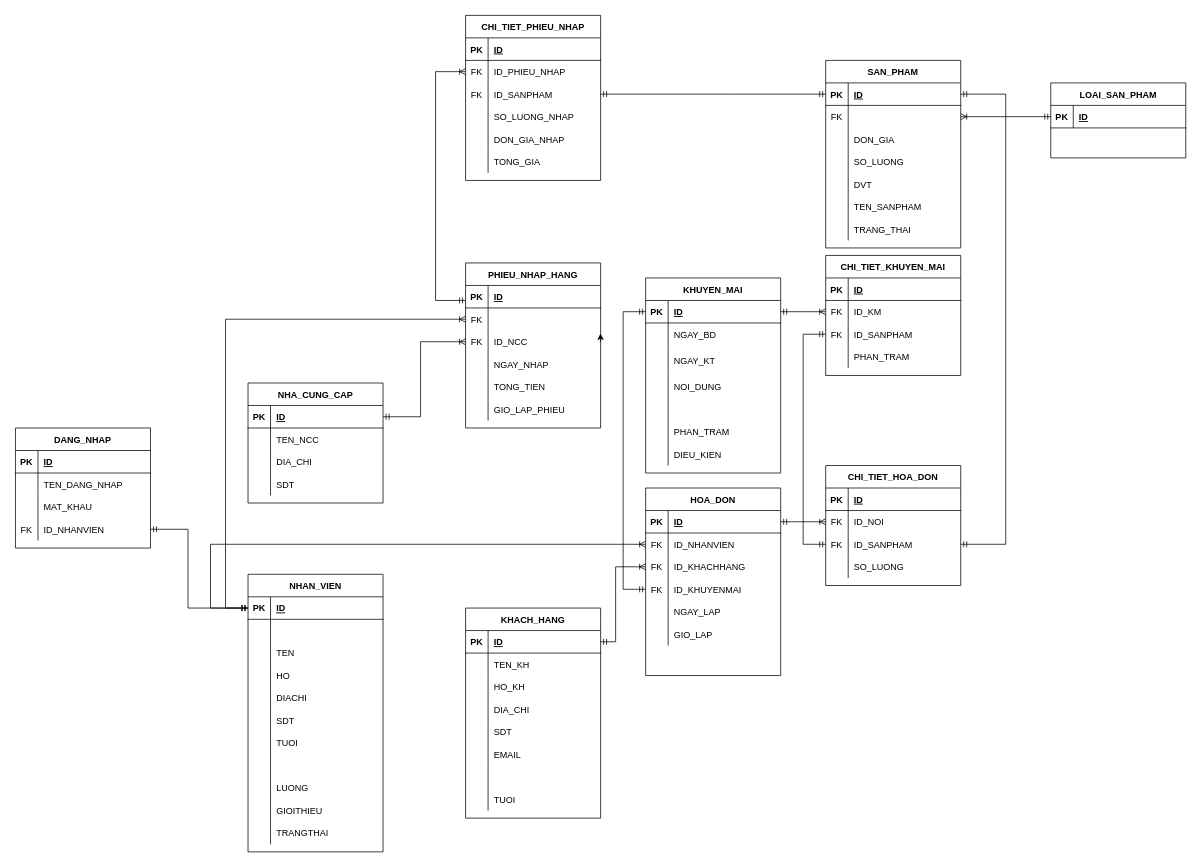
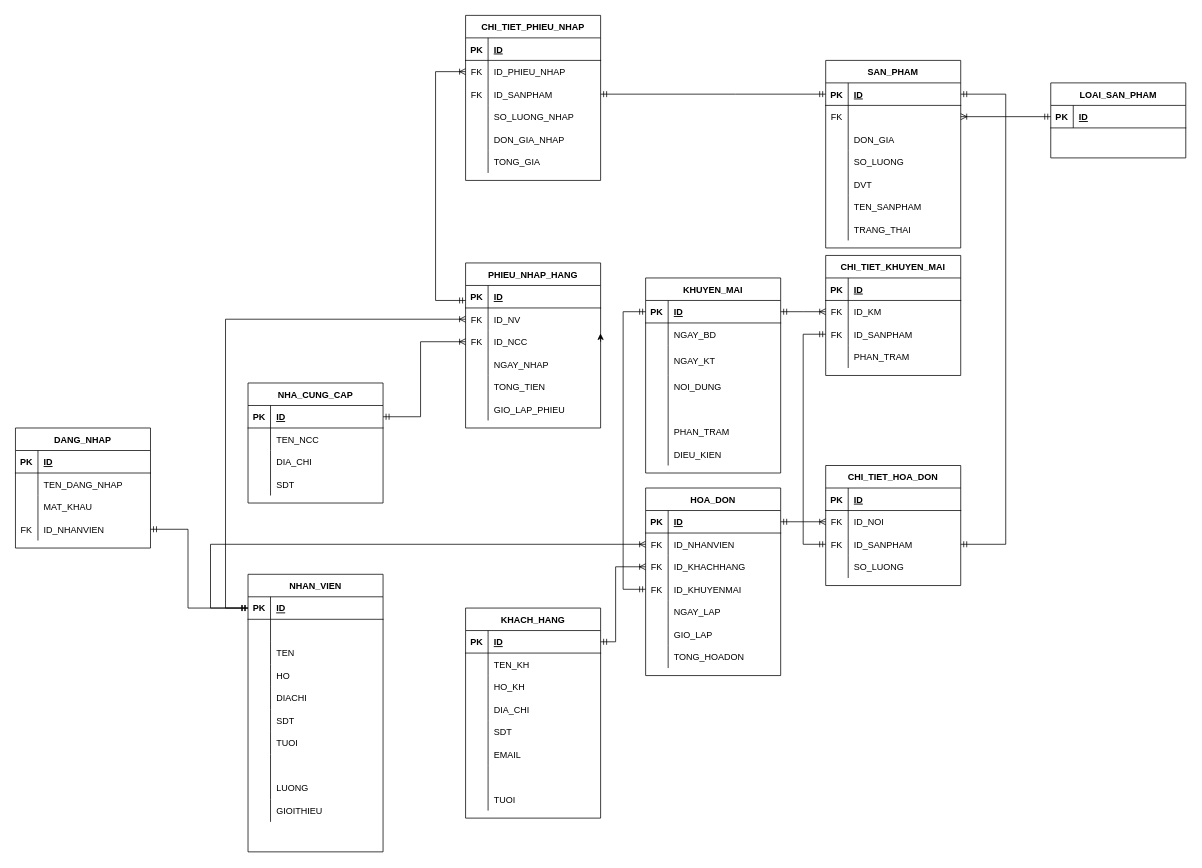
none -> (544, 319)
none -> (724, 657)
(327, 833) -> none
